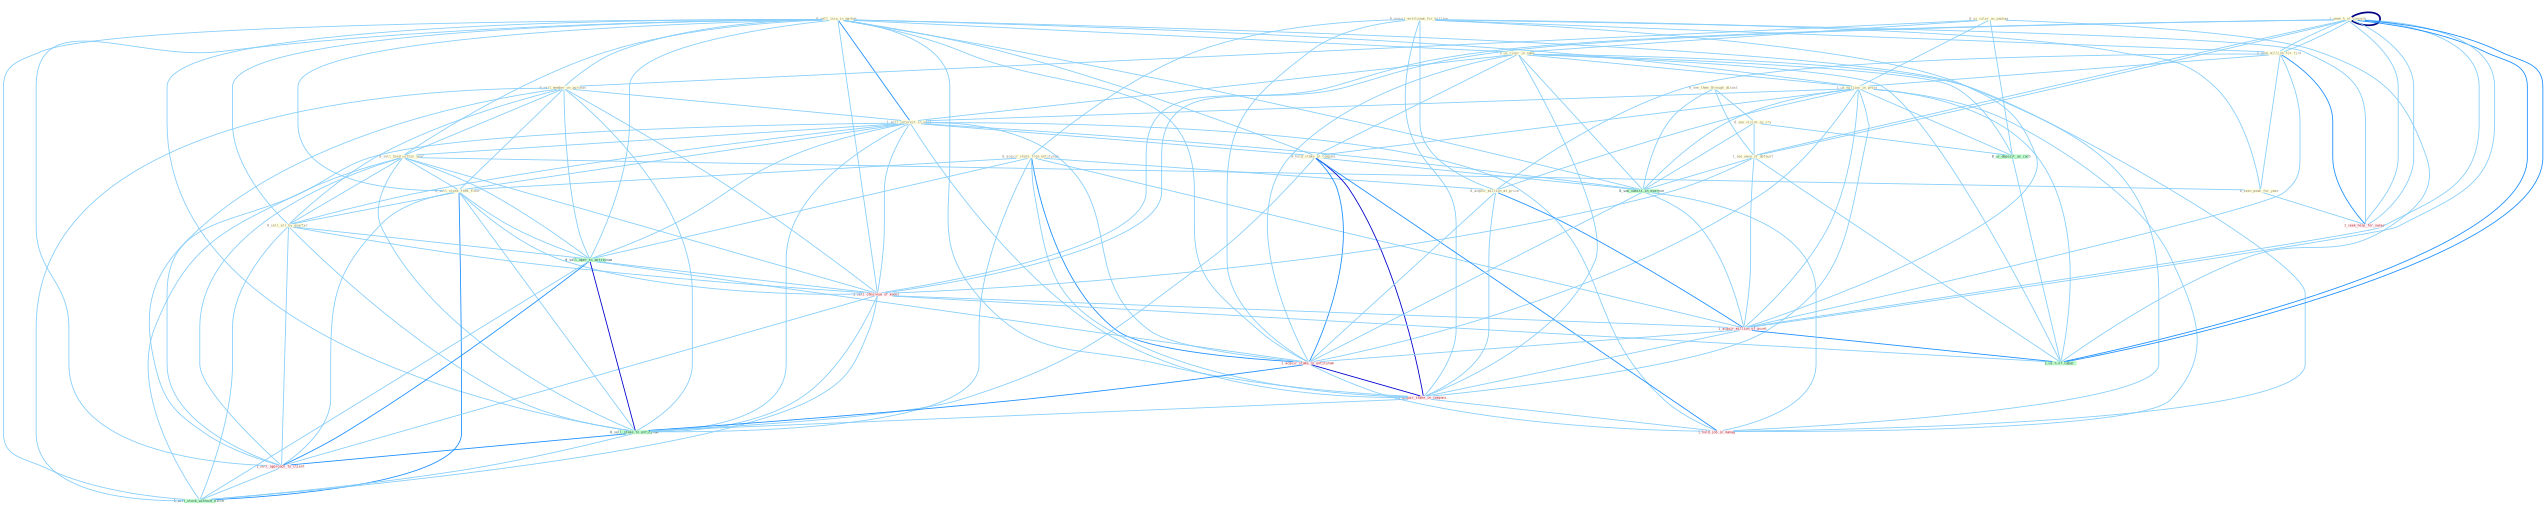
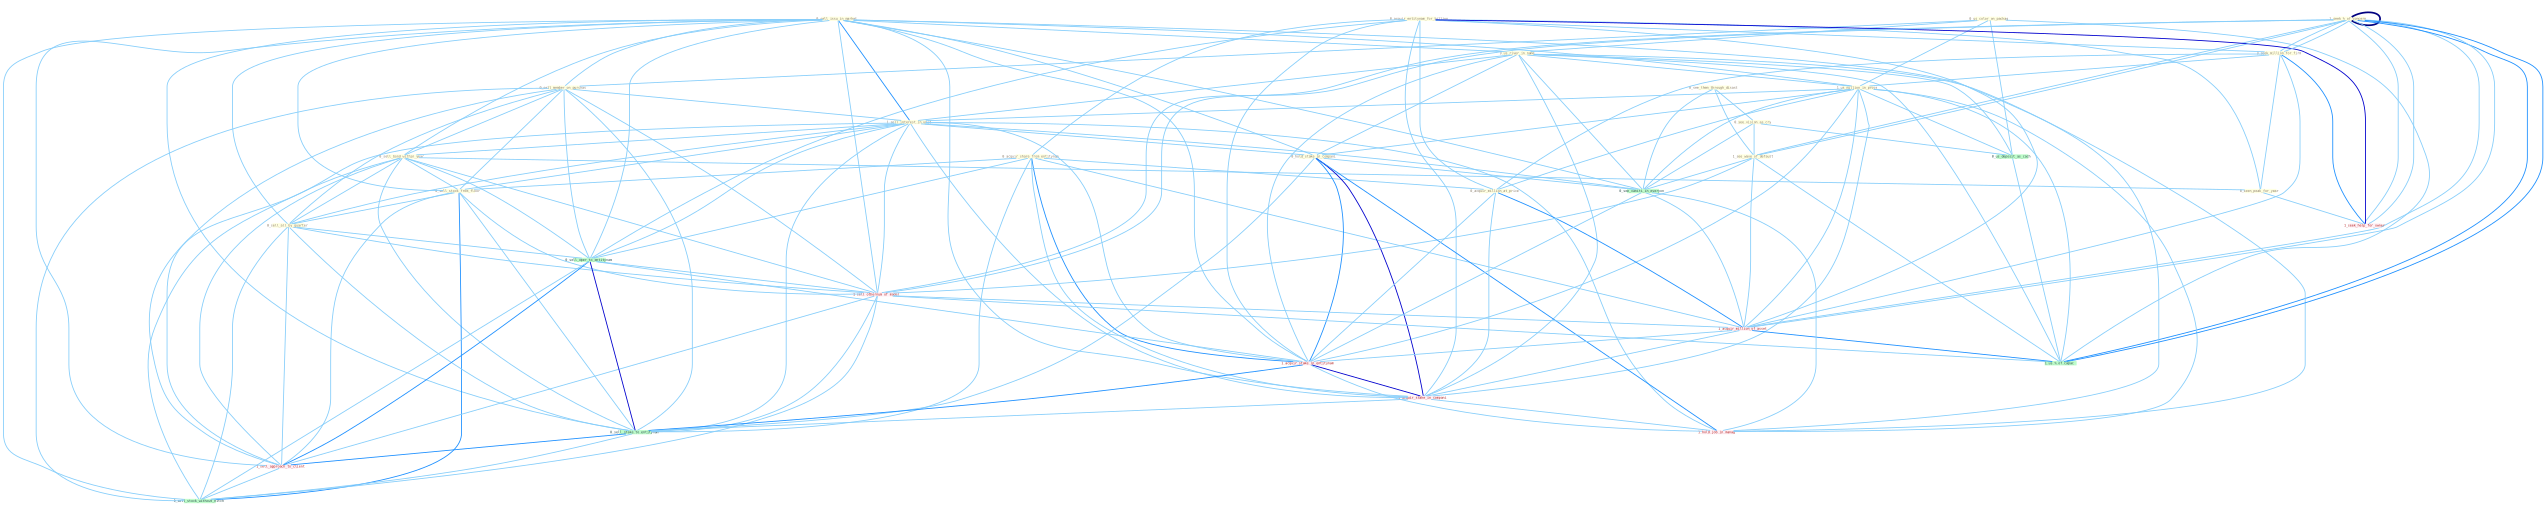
(1998, 32) -> (1998, 32)
(521, 231) -> (983, 88)
